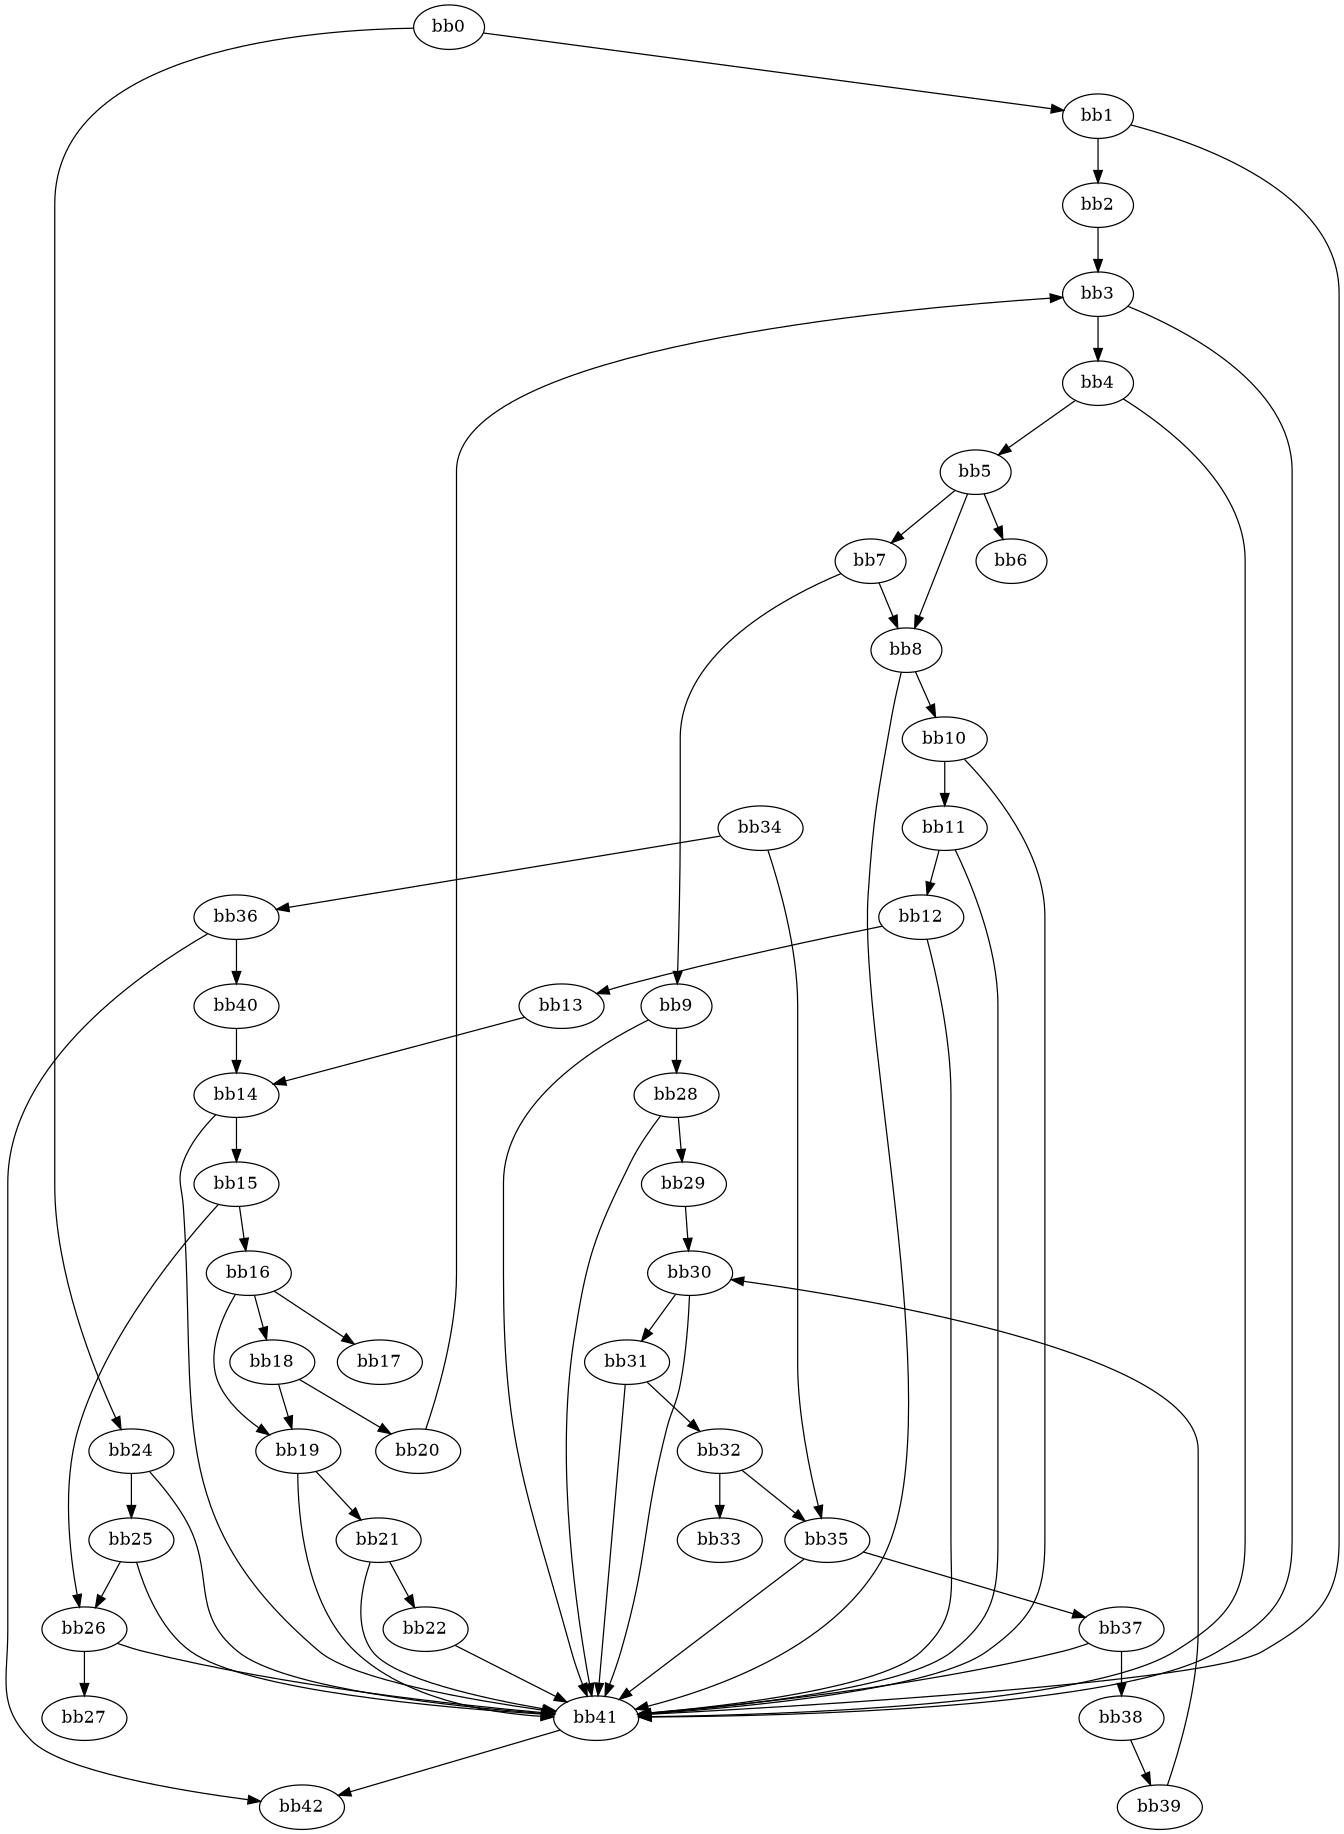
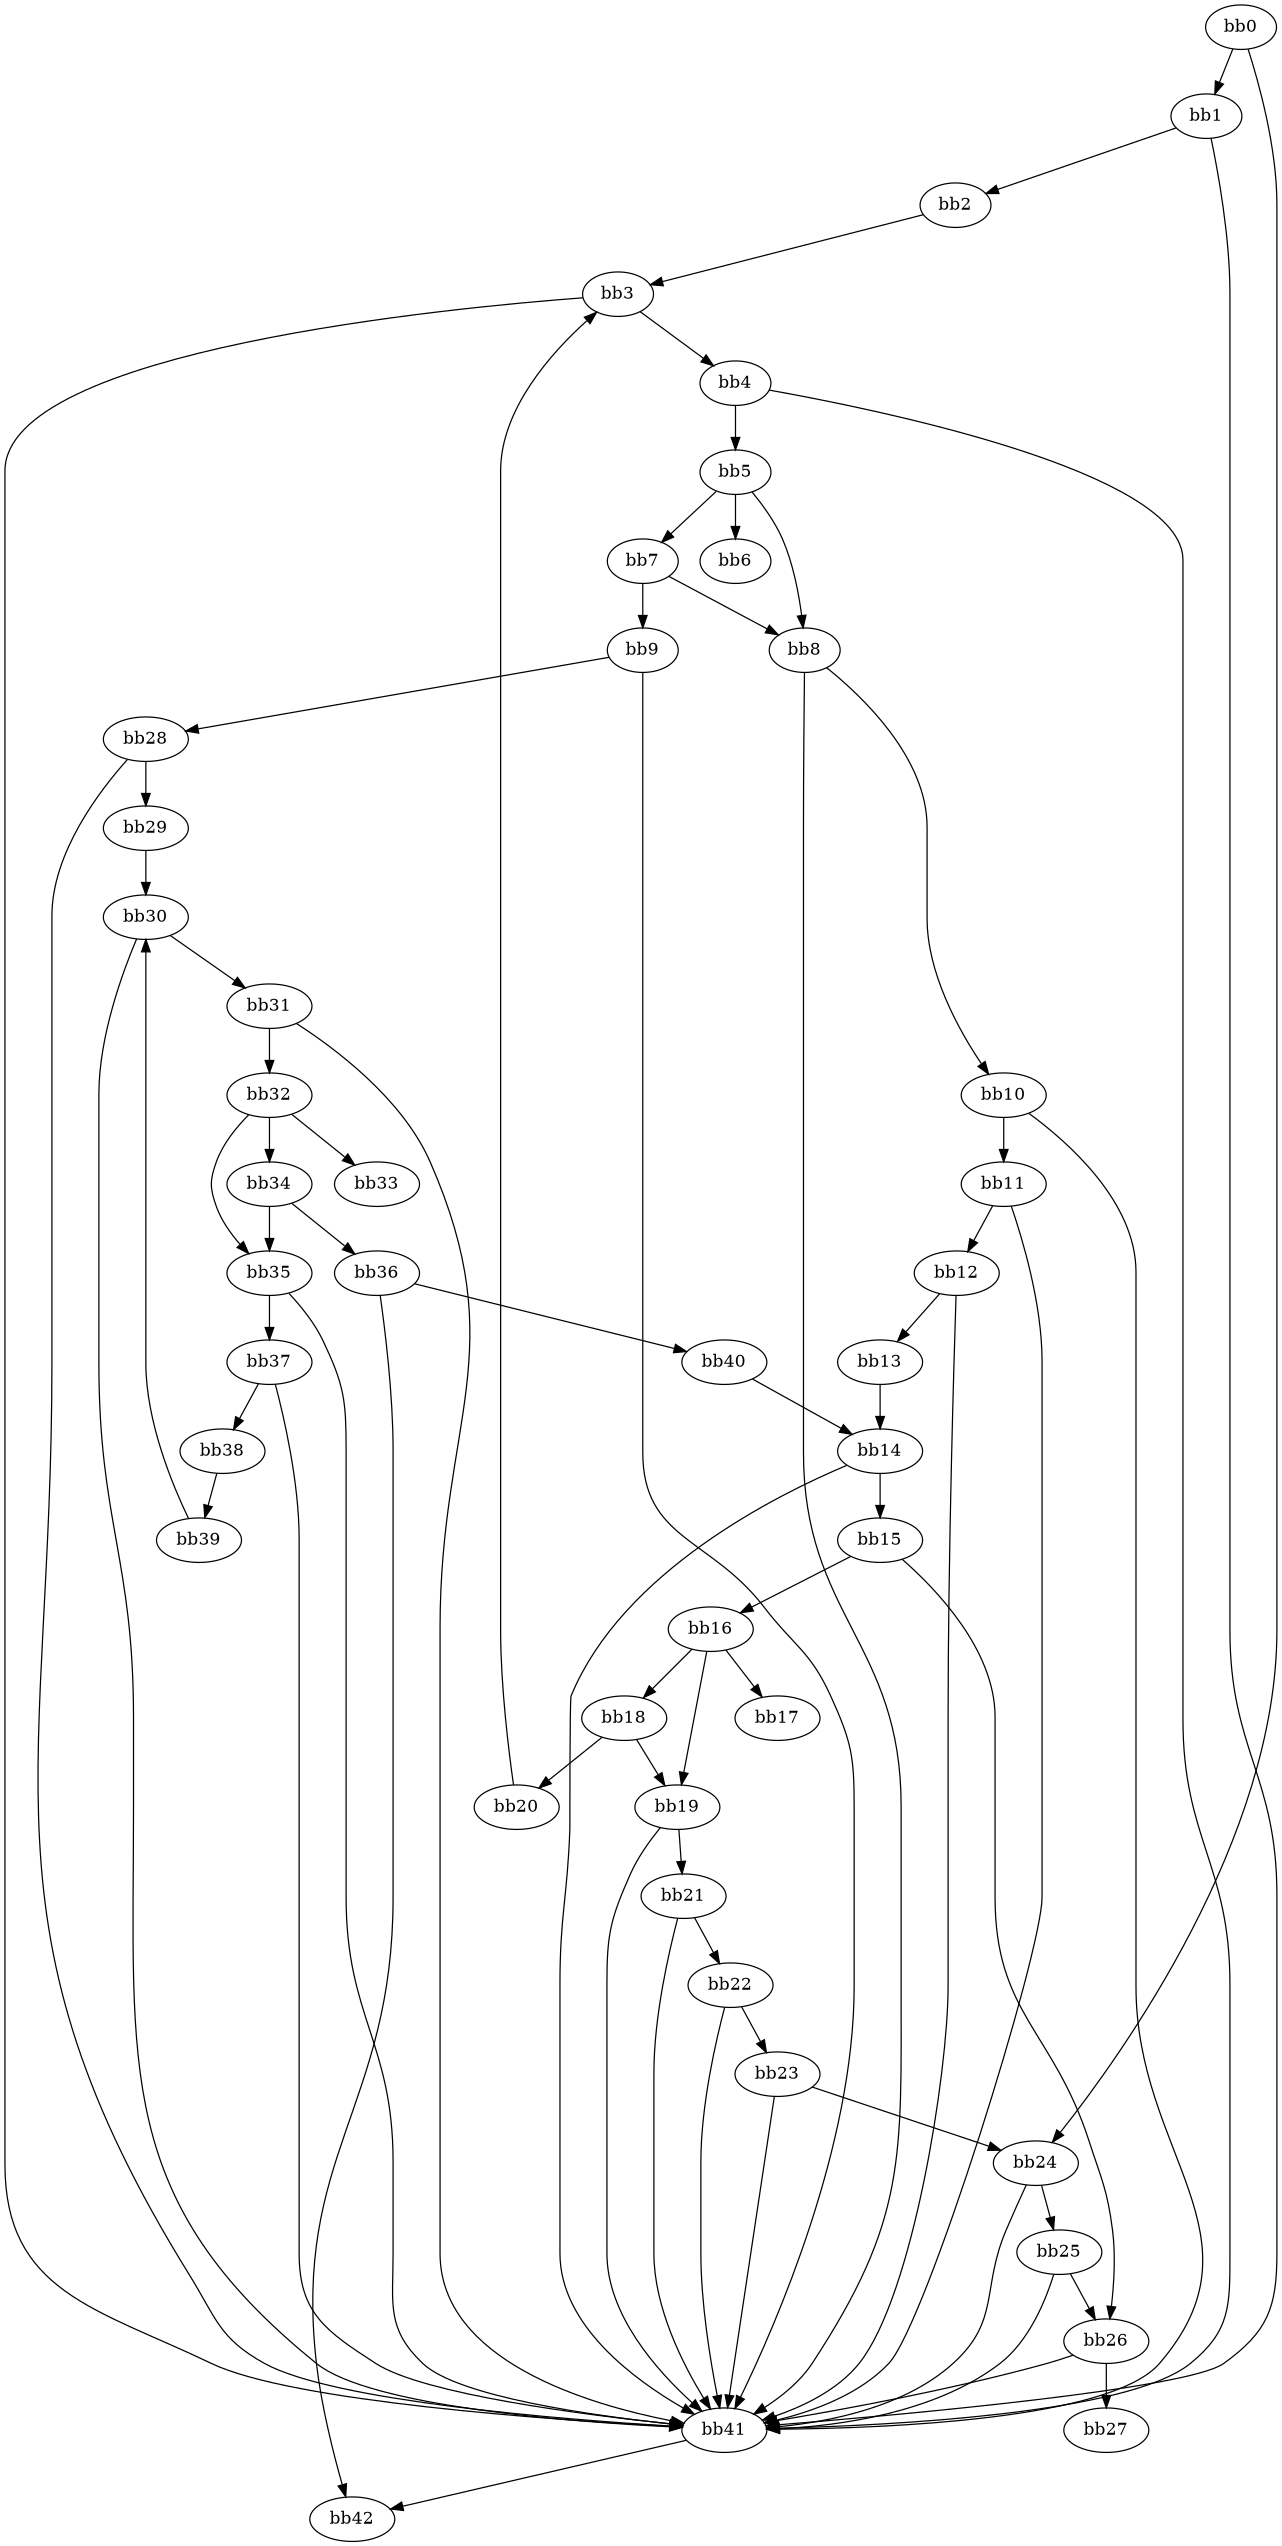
none -> (269, 1134)
none -> (778, 2074)
